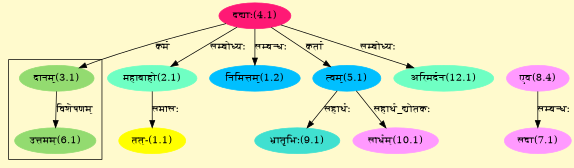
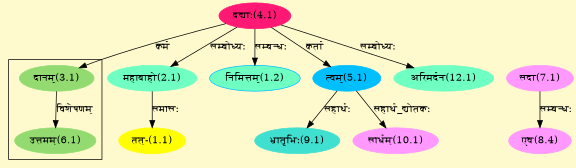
(255, 78) -> (255, 78)
(538, 106) -> (540, 106)
